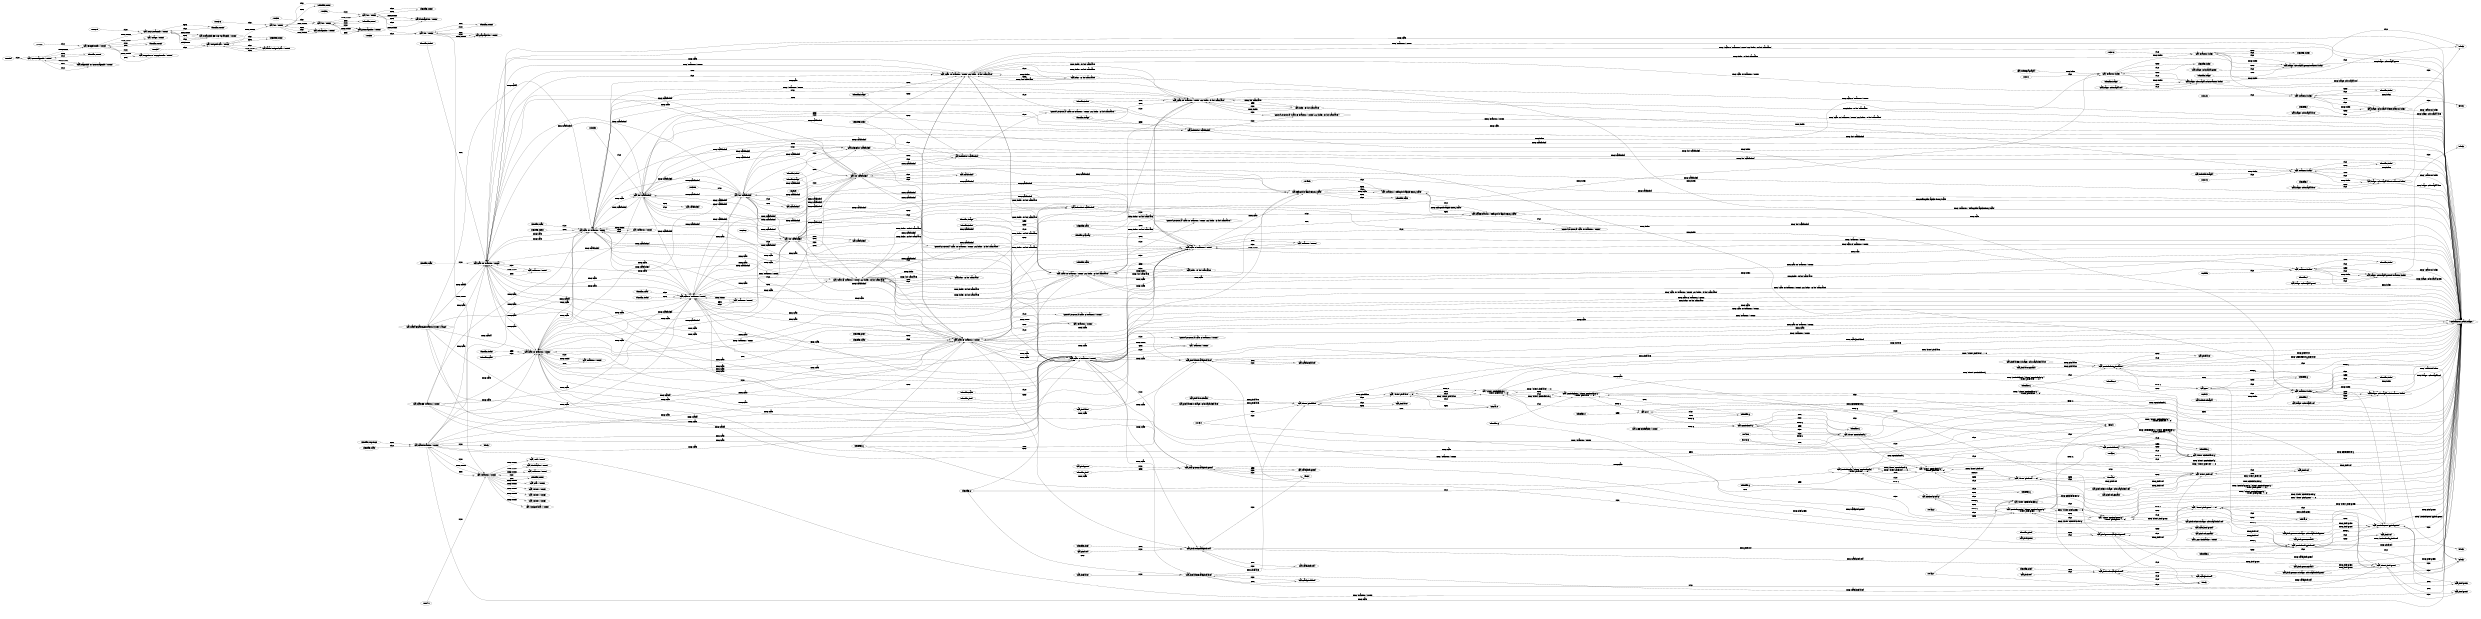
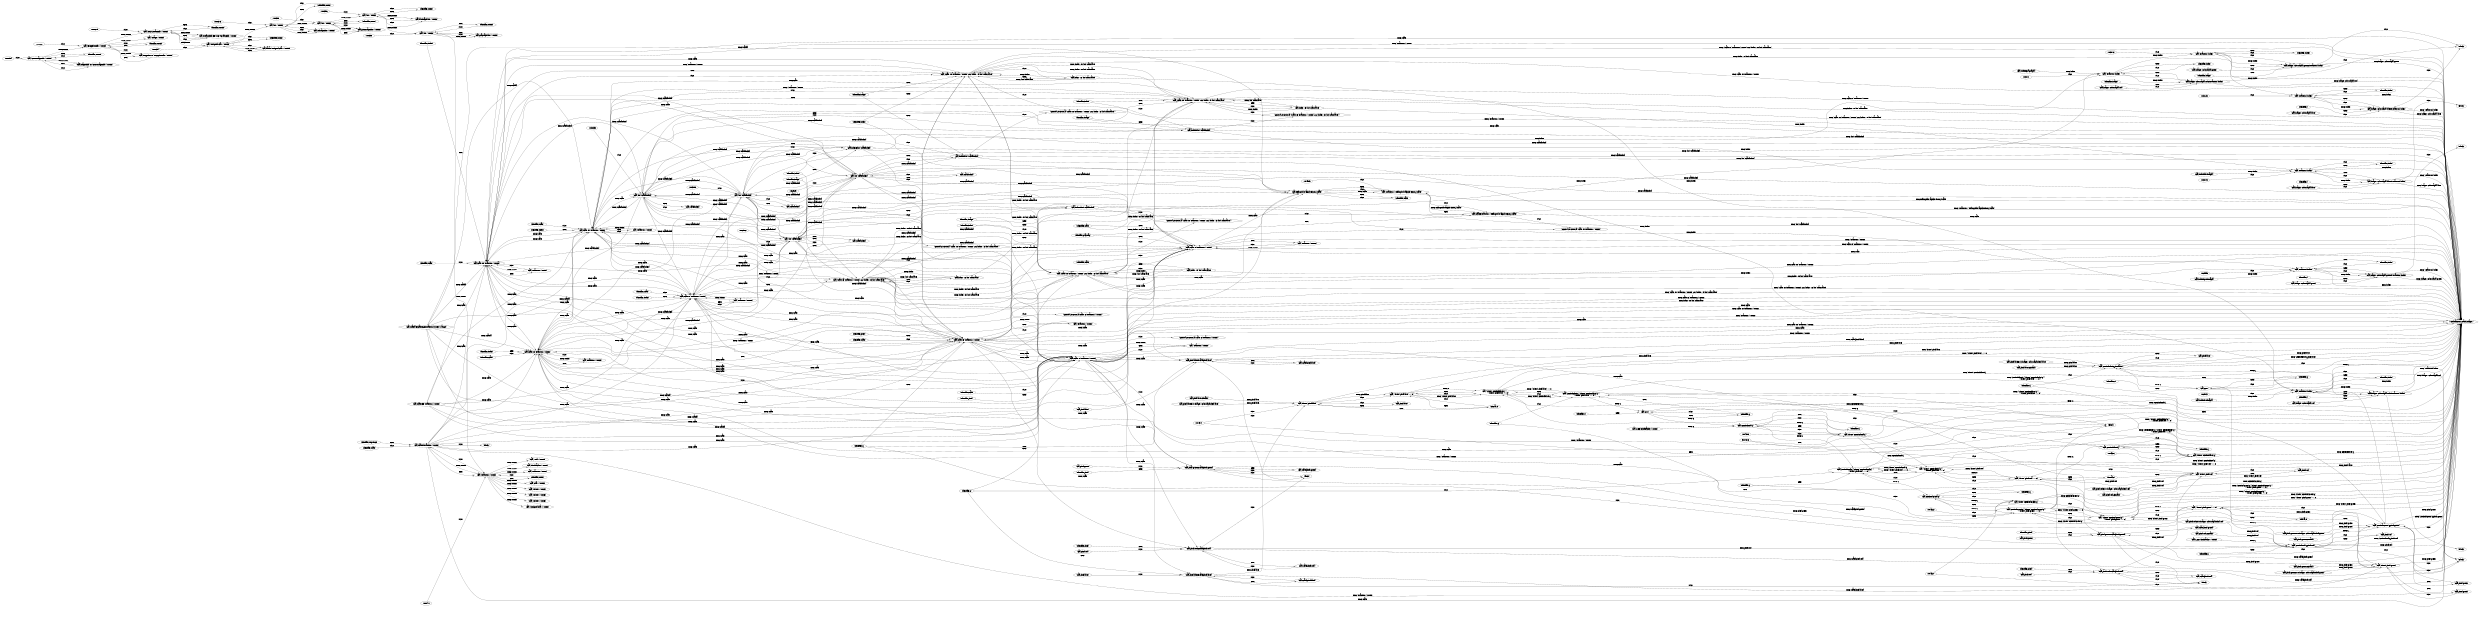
none -> (789, 49)
none -> (2204, 279)
(1896, 343) -> (1896, 343)
(2346, 465) -> (2346, 465)
